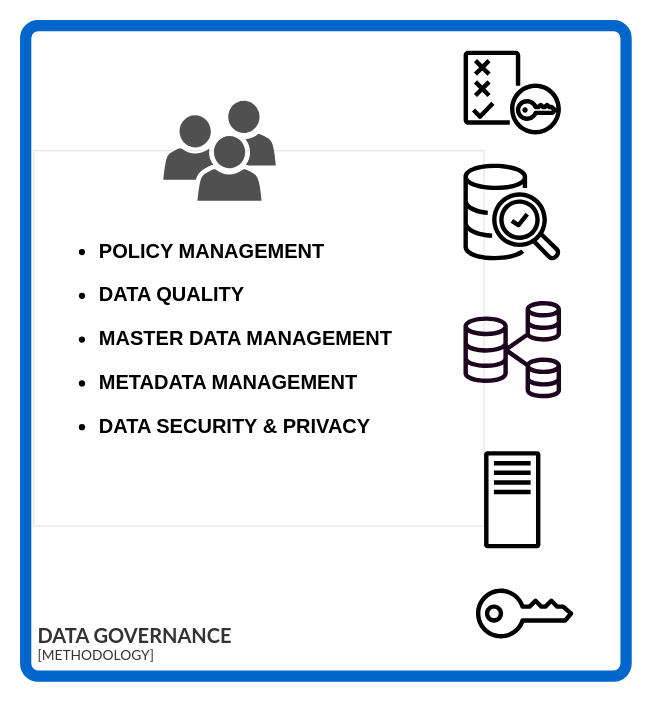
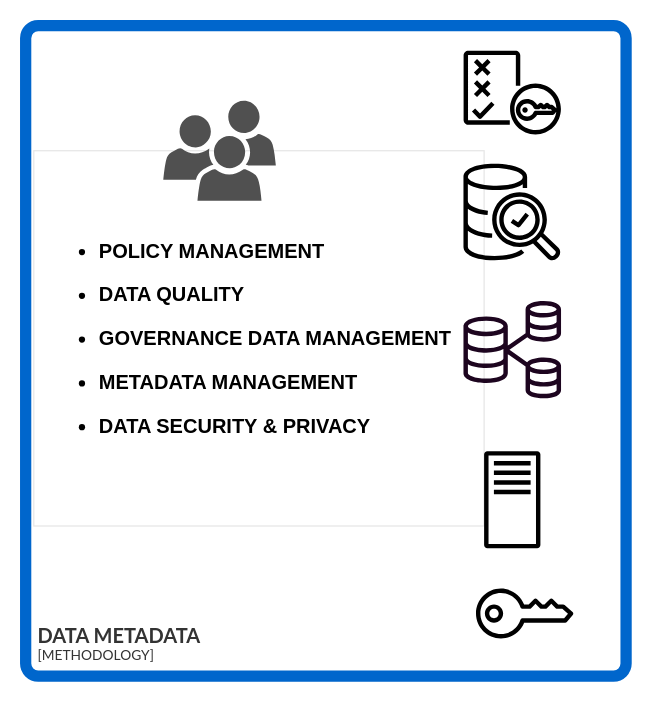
(140, 338) -> (155, 338)
(94, 645) -> (88, 645)
